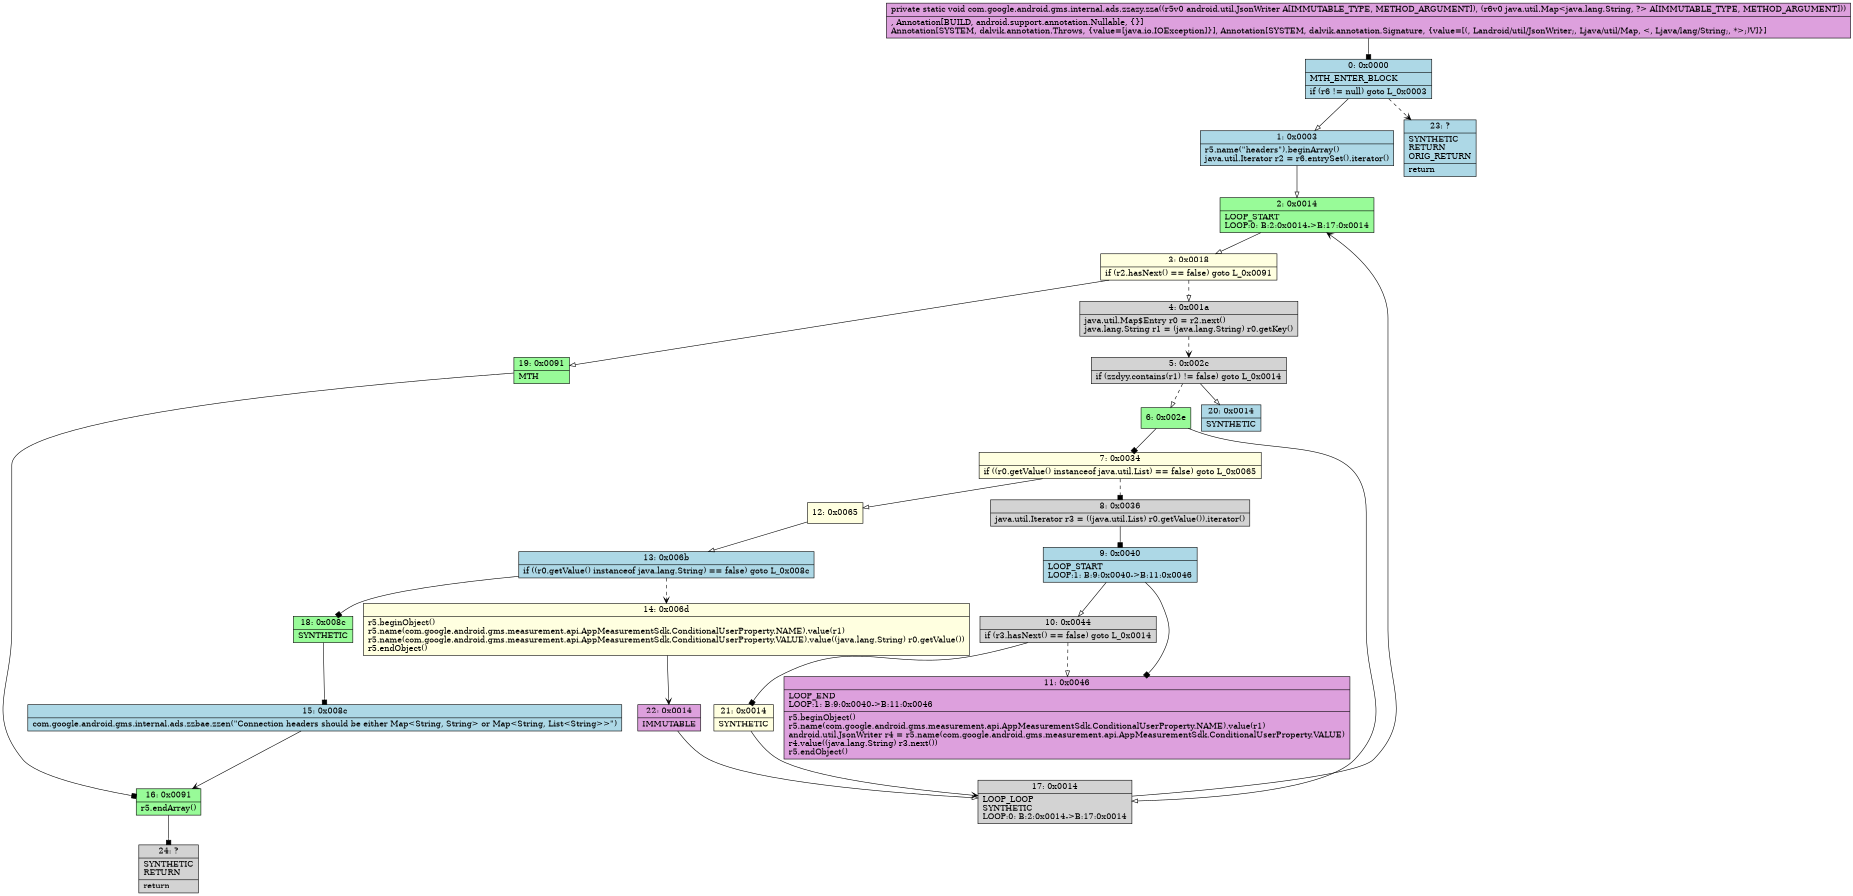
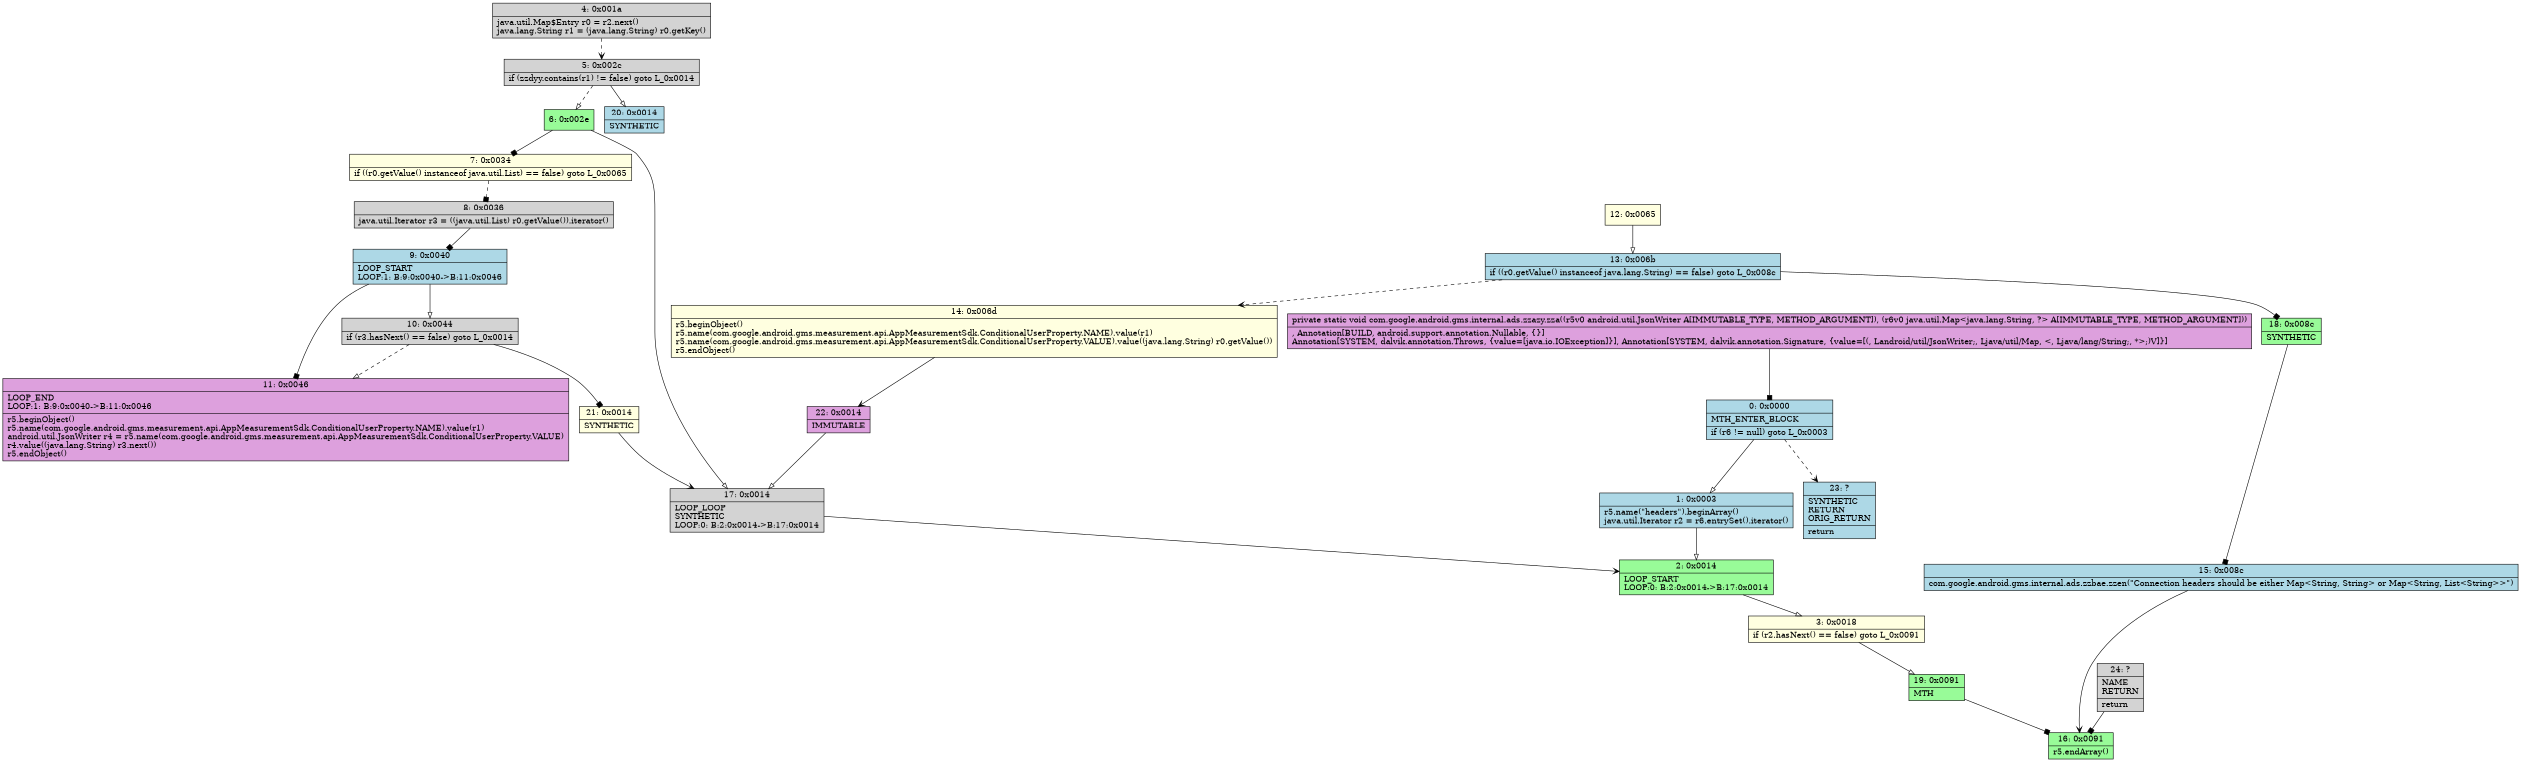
(1189, 288) -> none
(956, 493) -> none
(169, 827) -> (2098, 720)
(169, 864) -> (2115, 683)
